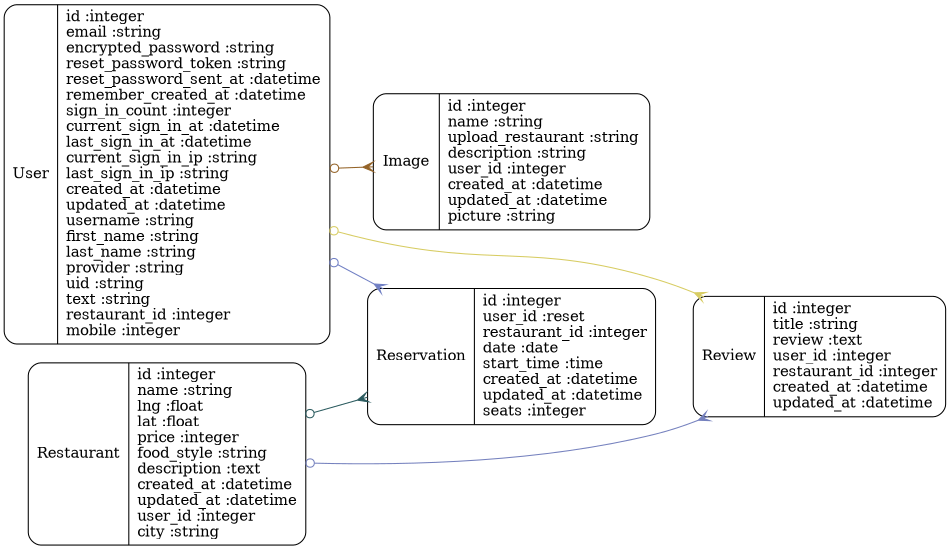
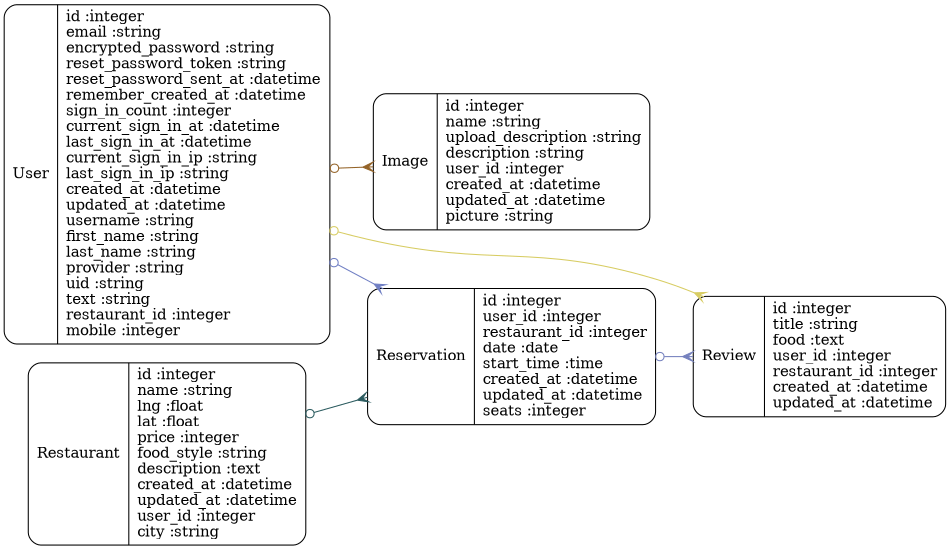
(544, 138) -> (544, 138)
(534, 317) -> (542, 317)
(818, 340) -> (809, 340)
(508, 457) -> (673, 357)
